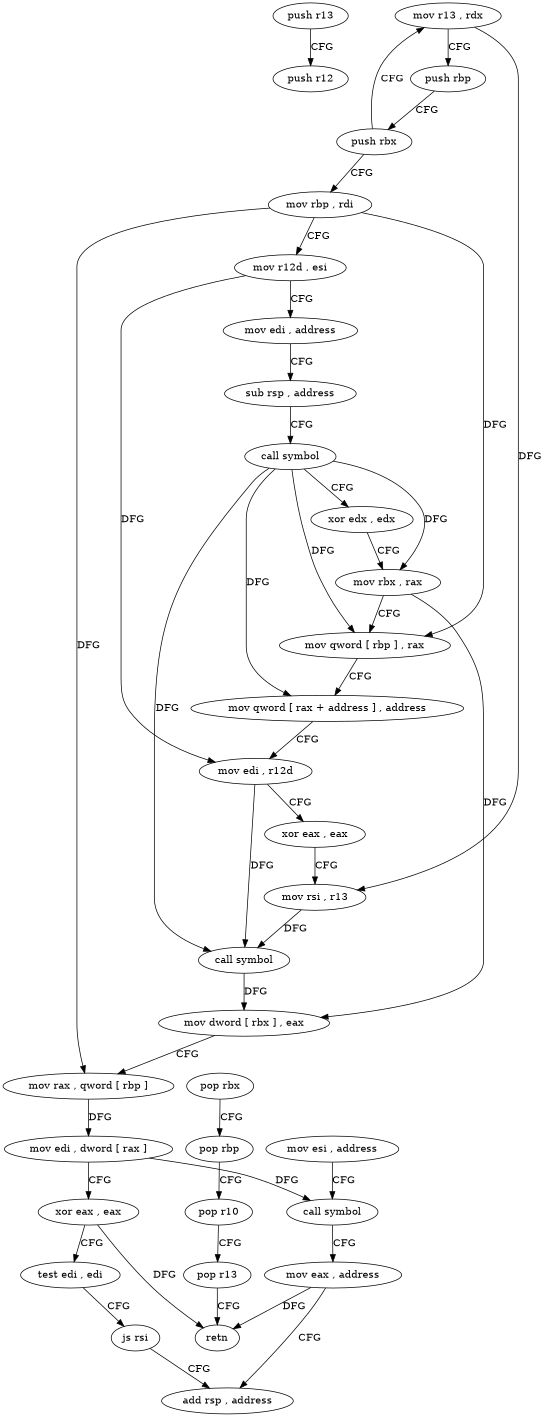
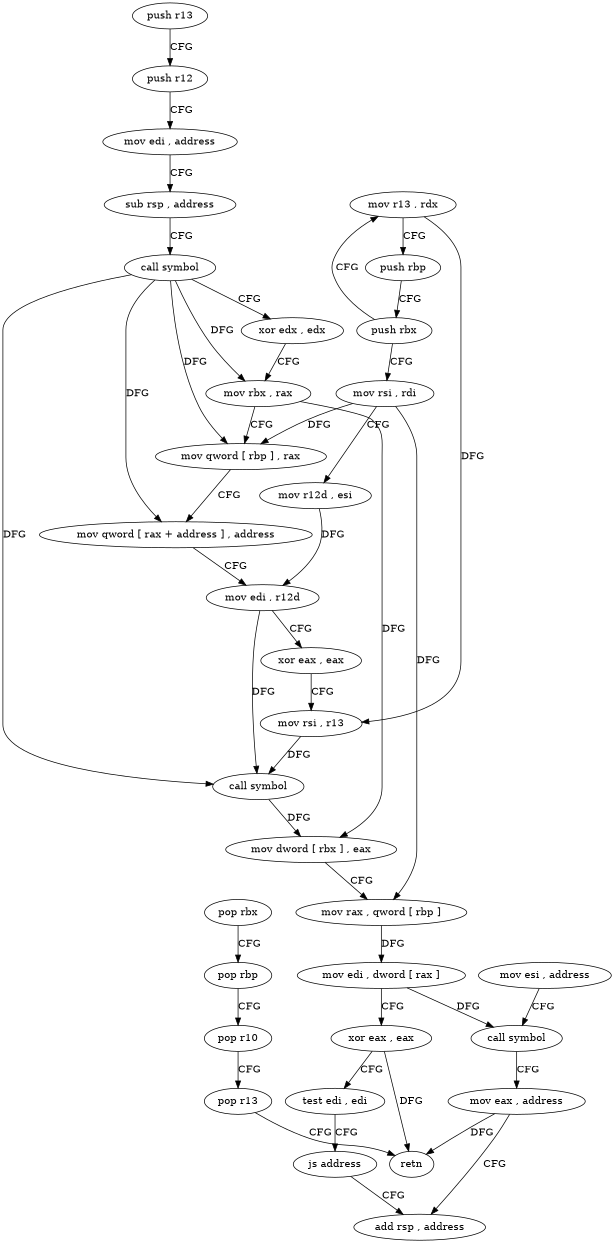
(320, 205) -> (385, 394)
(290, 296) -> (170, 107)
(136, 1338) -> (335, 1164)
